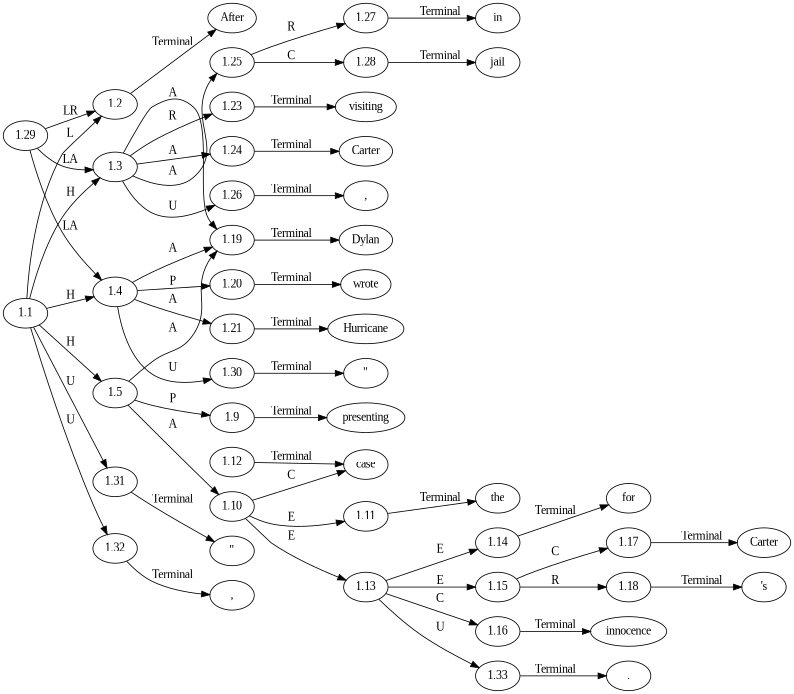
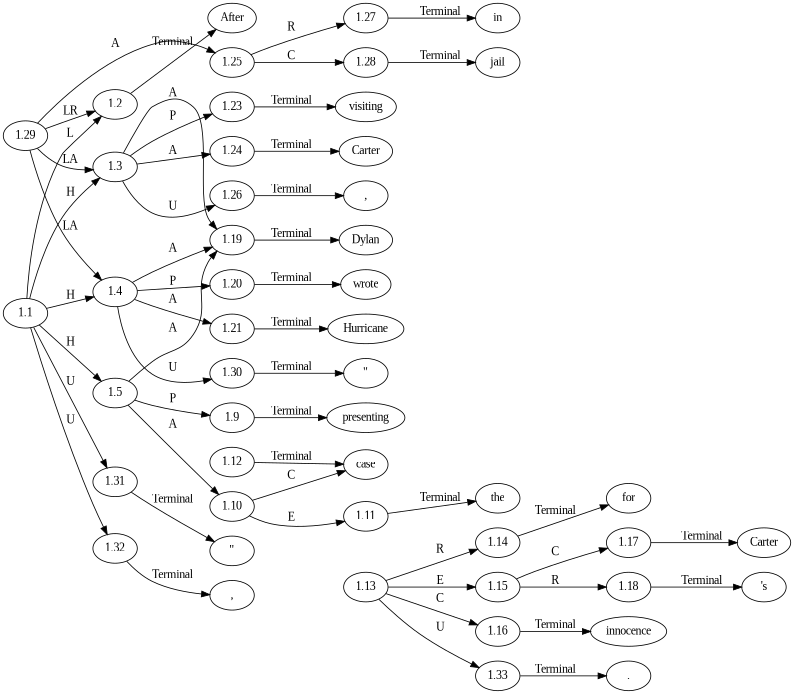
(173, 116) -> (173, 116)
(198, 172) -> (114, 61)
(440, 550) -> (440, 550)
(288, 553) -> none
